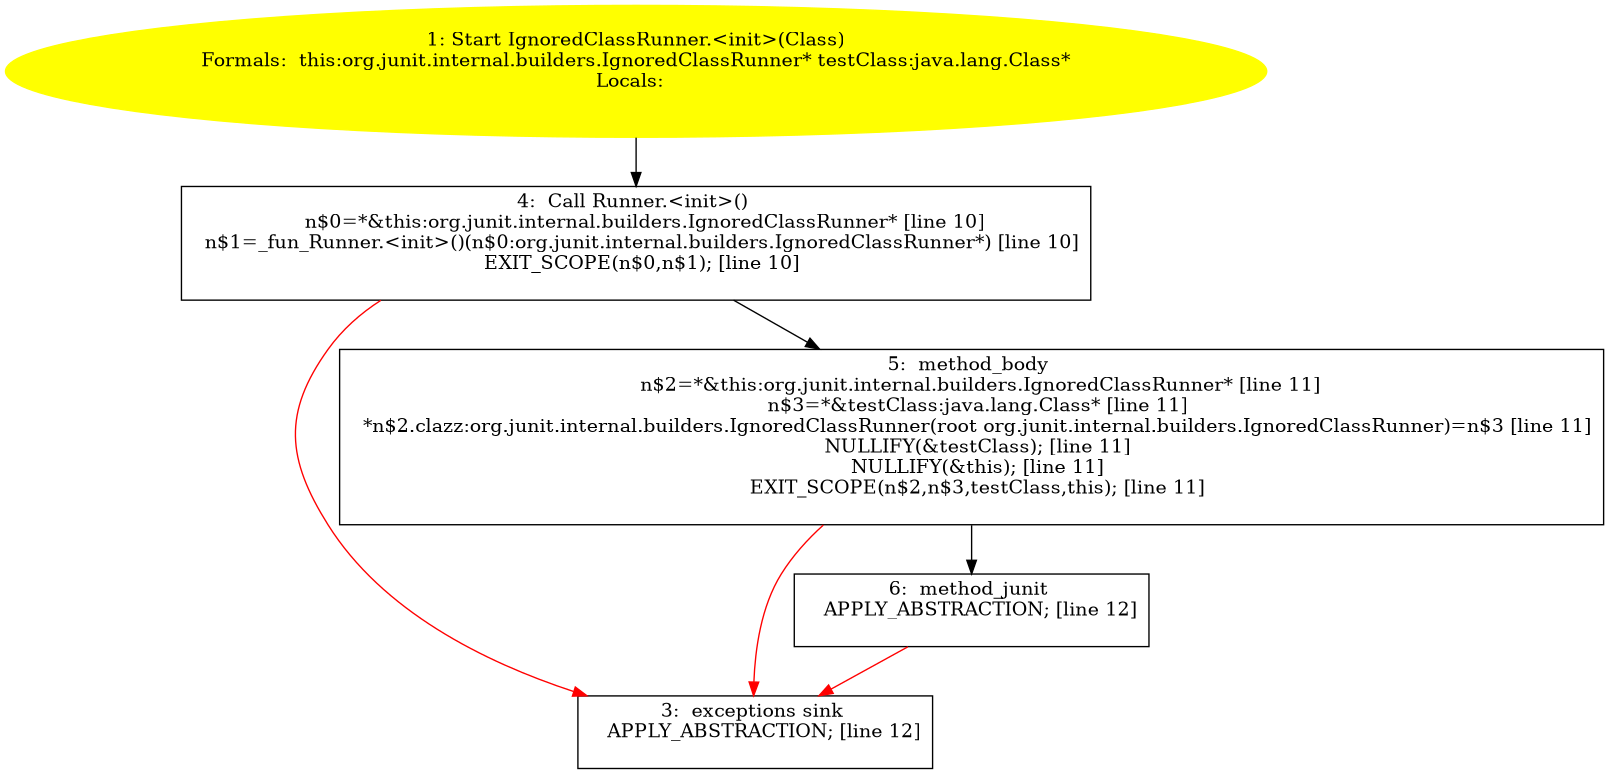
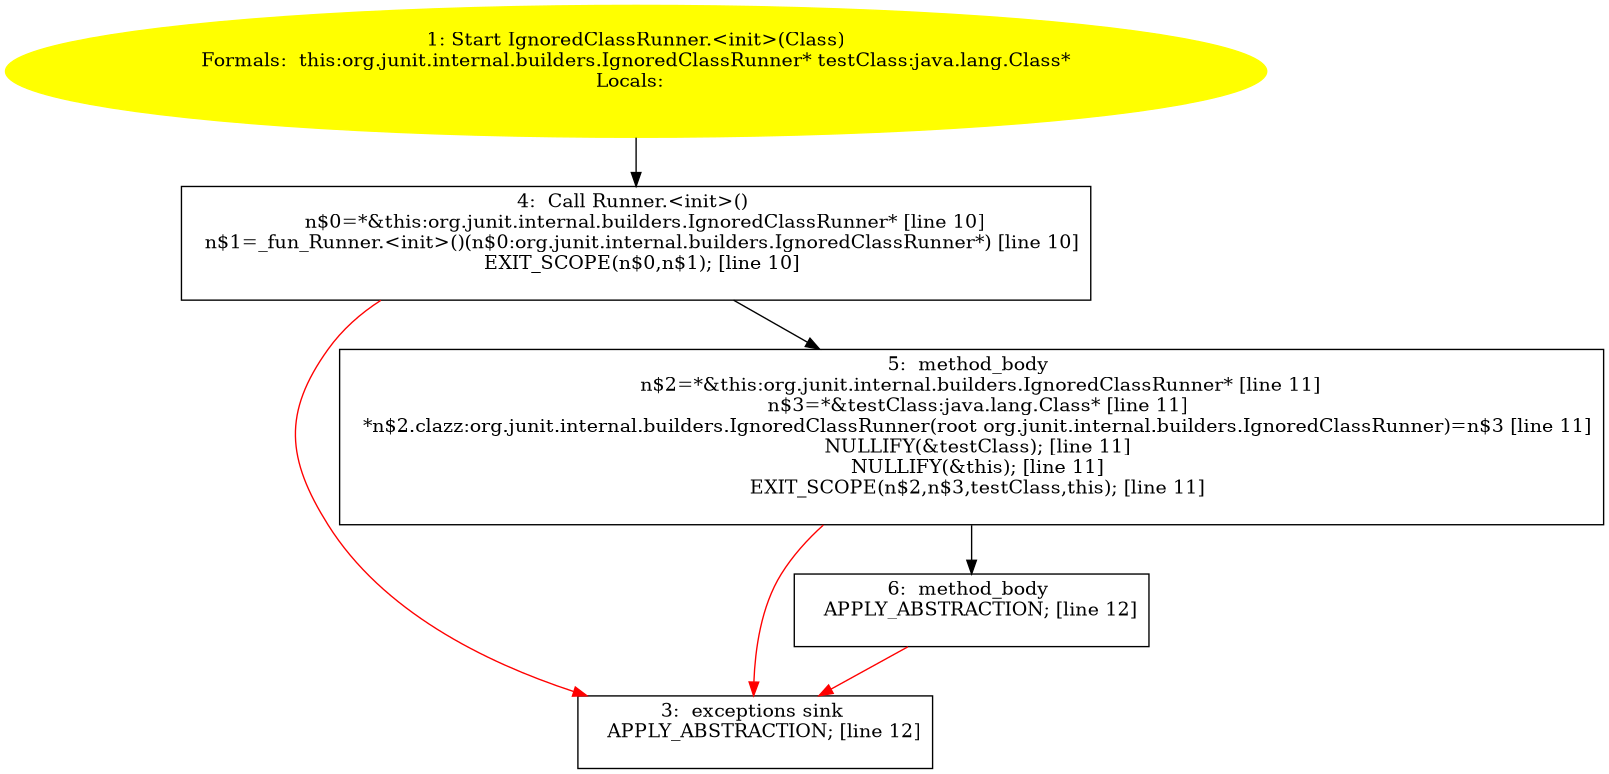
(972, 610) -> (972, 610)
